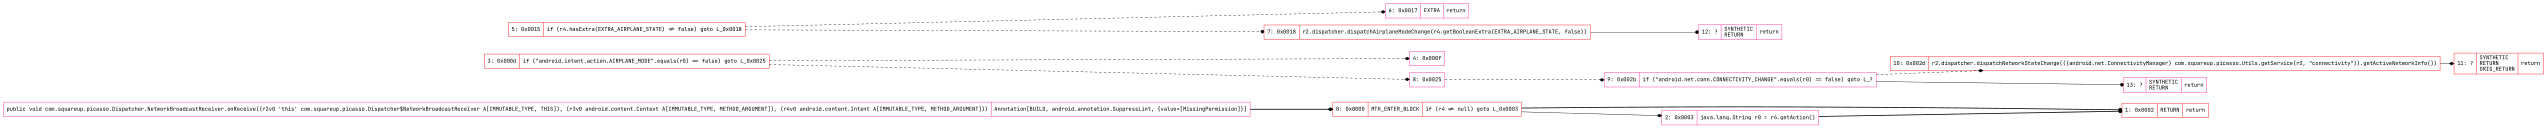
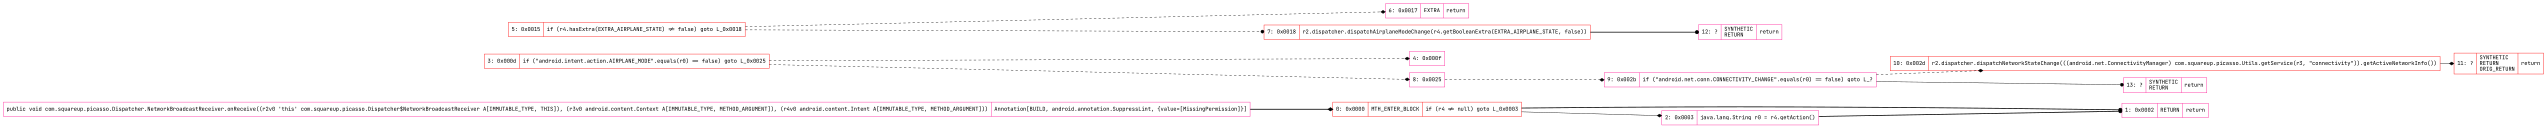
(1643, 32) -> (1643, 32)
(2165, 110) -> (2165, 110)
